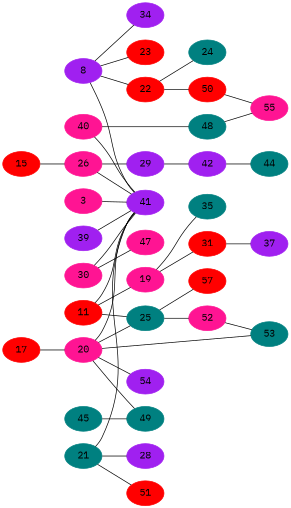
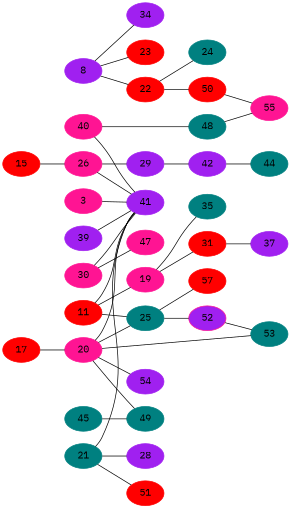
(111, 138) -> none
(207, 318) -> (207, 318)
